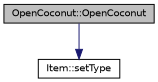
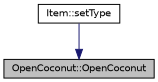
(79, 36) -> (79, 36)
